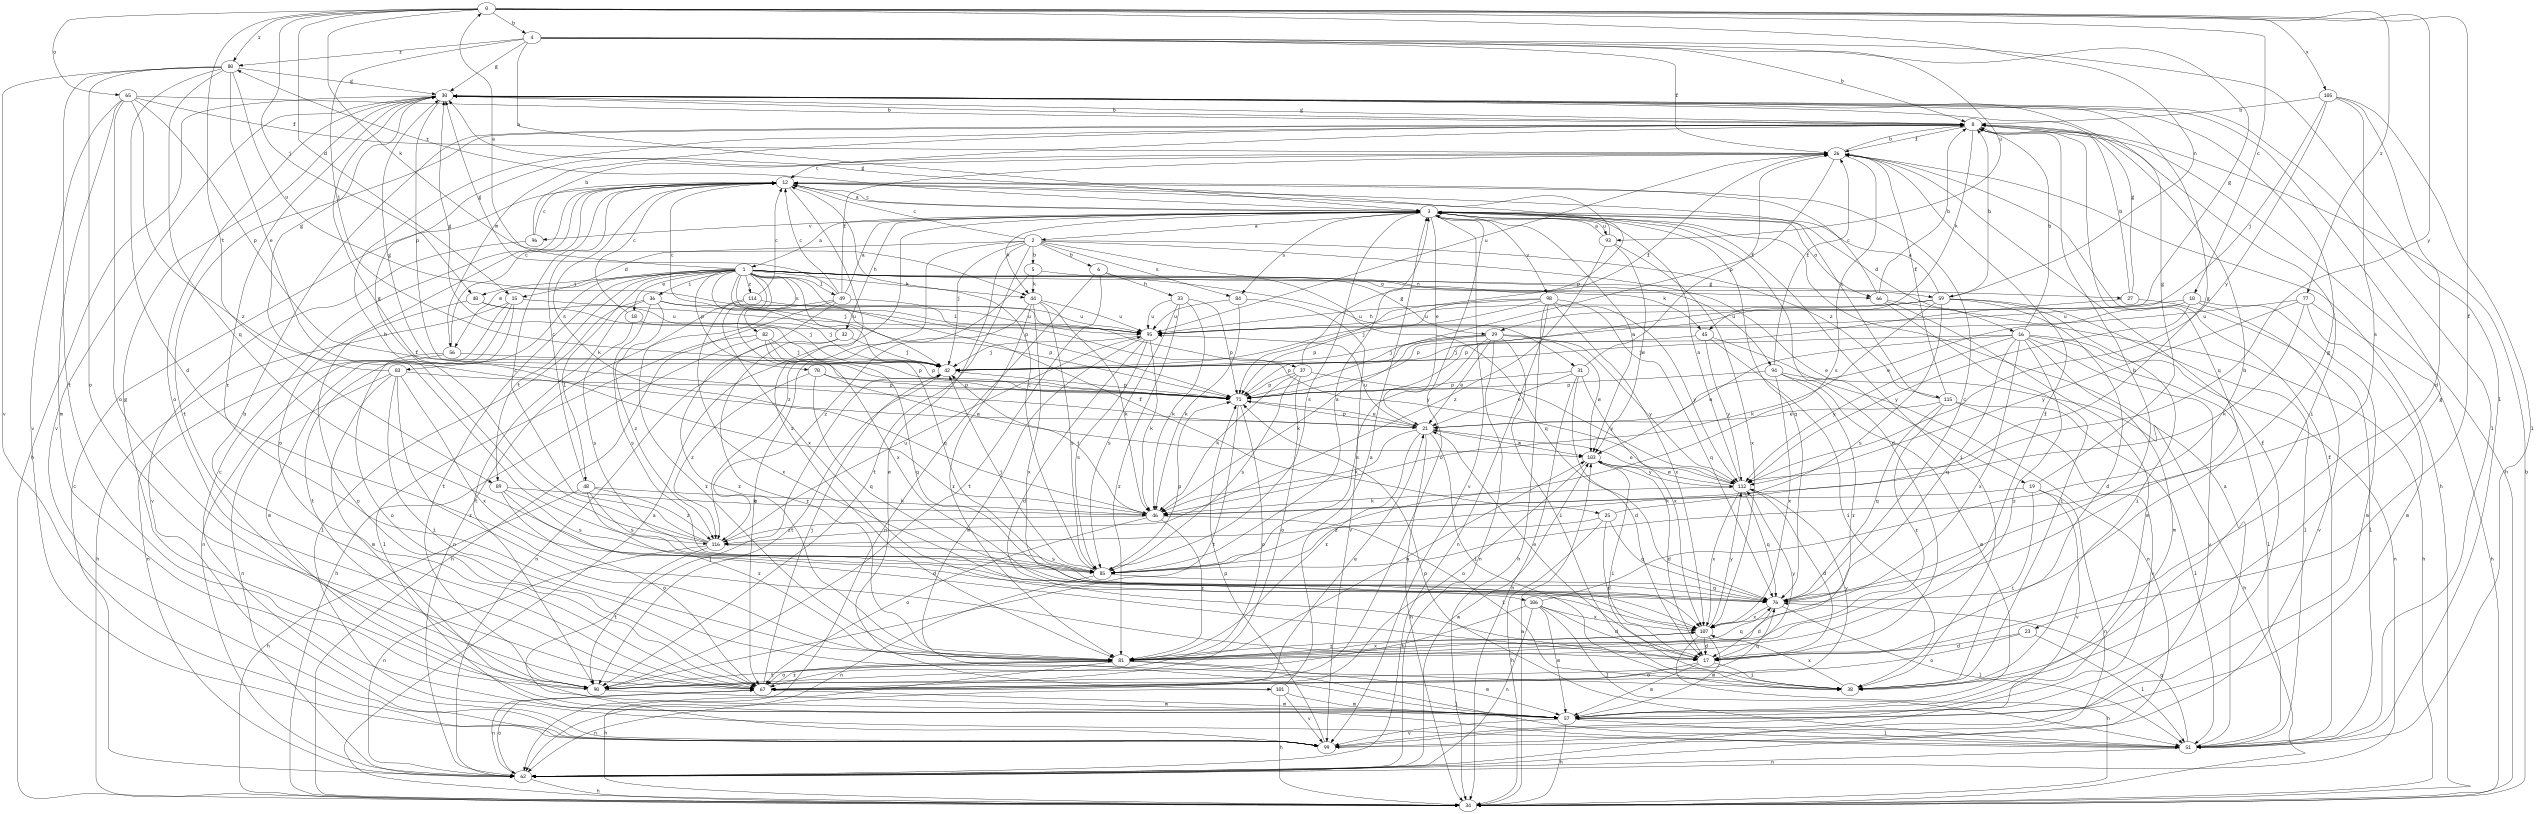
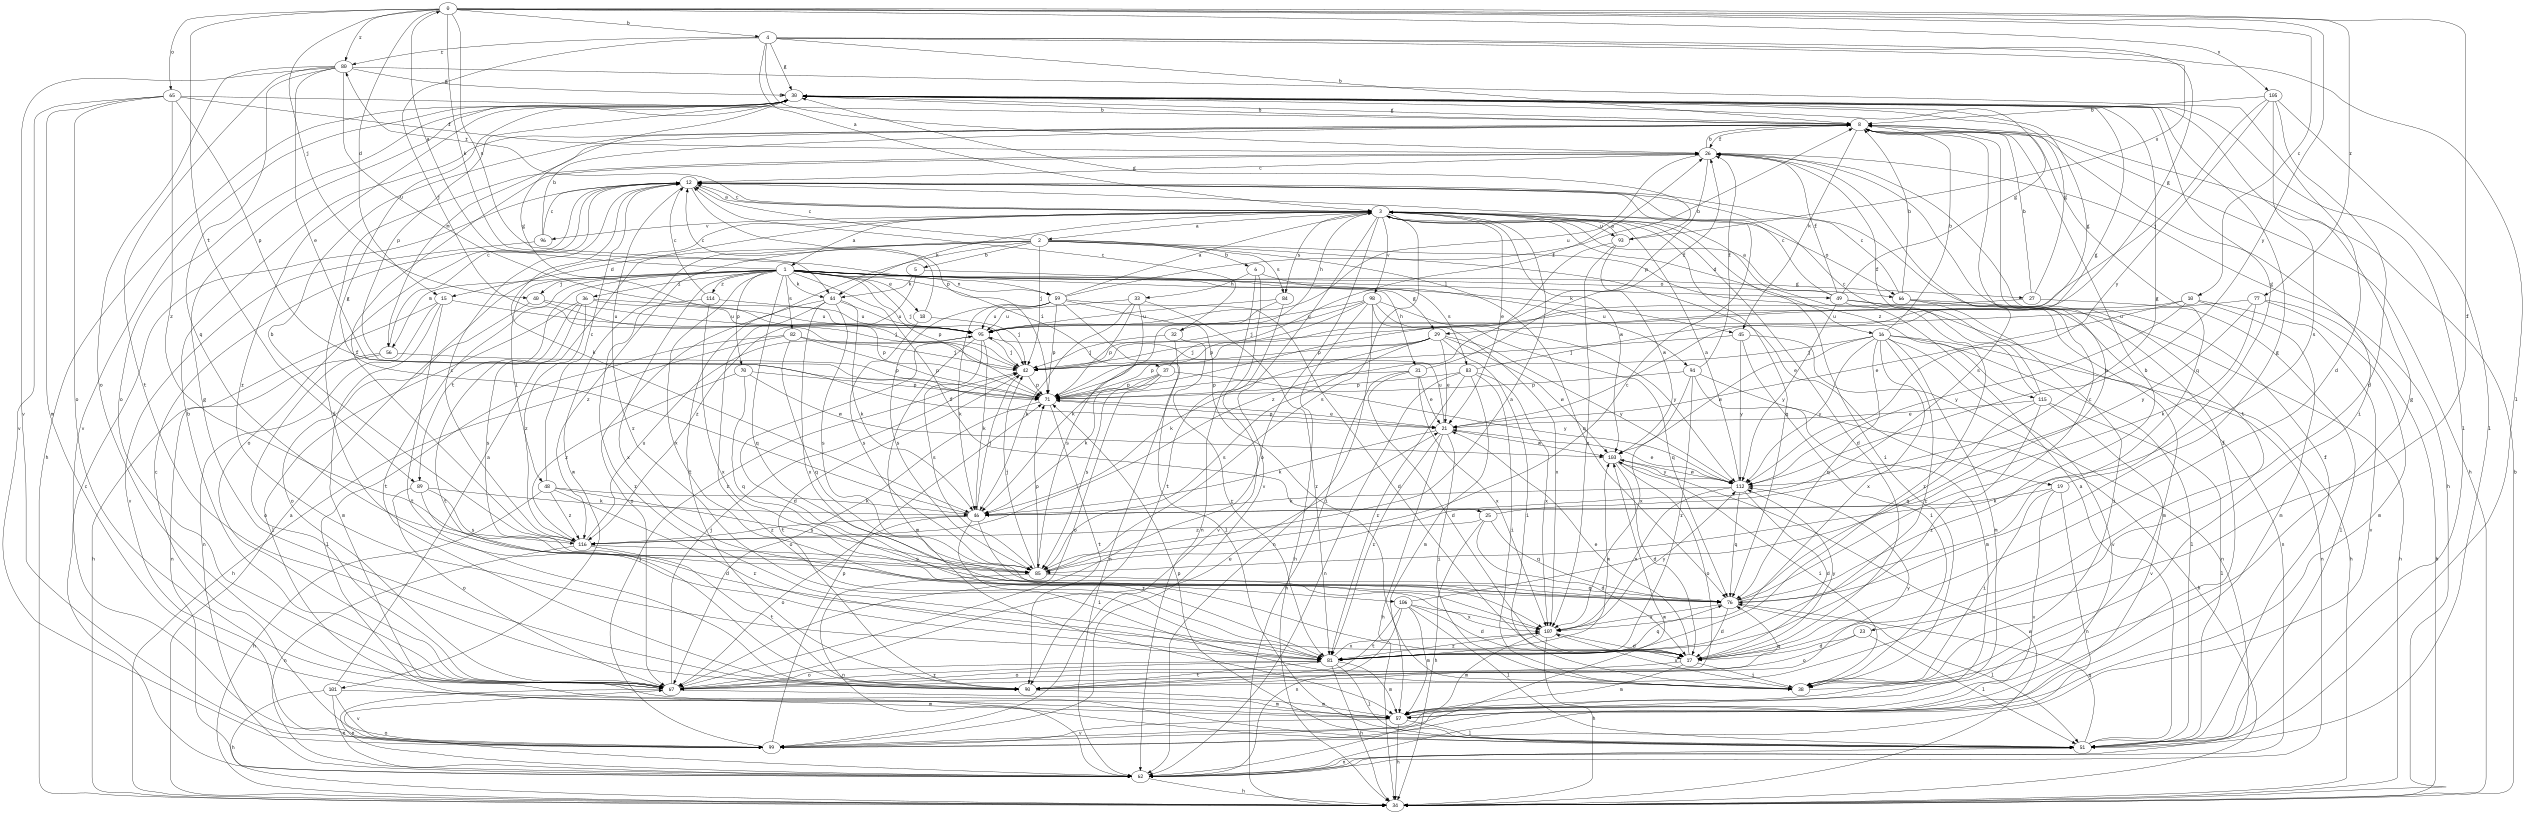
(1395, 762) -> none
